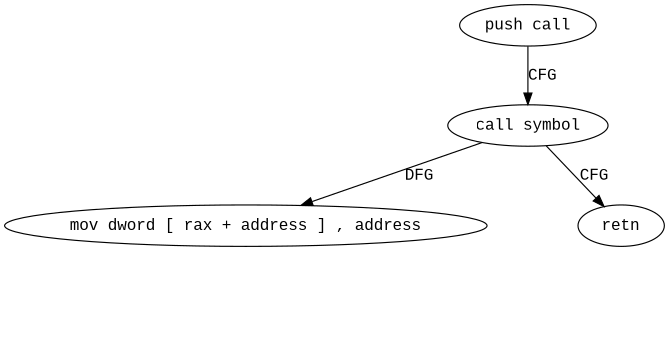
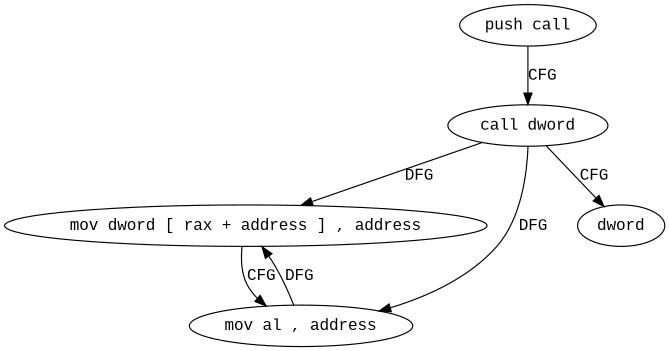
(528, 126) -> (528, 126)
(621, 226) -> (621, 226)
none -> (301, 326)
